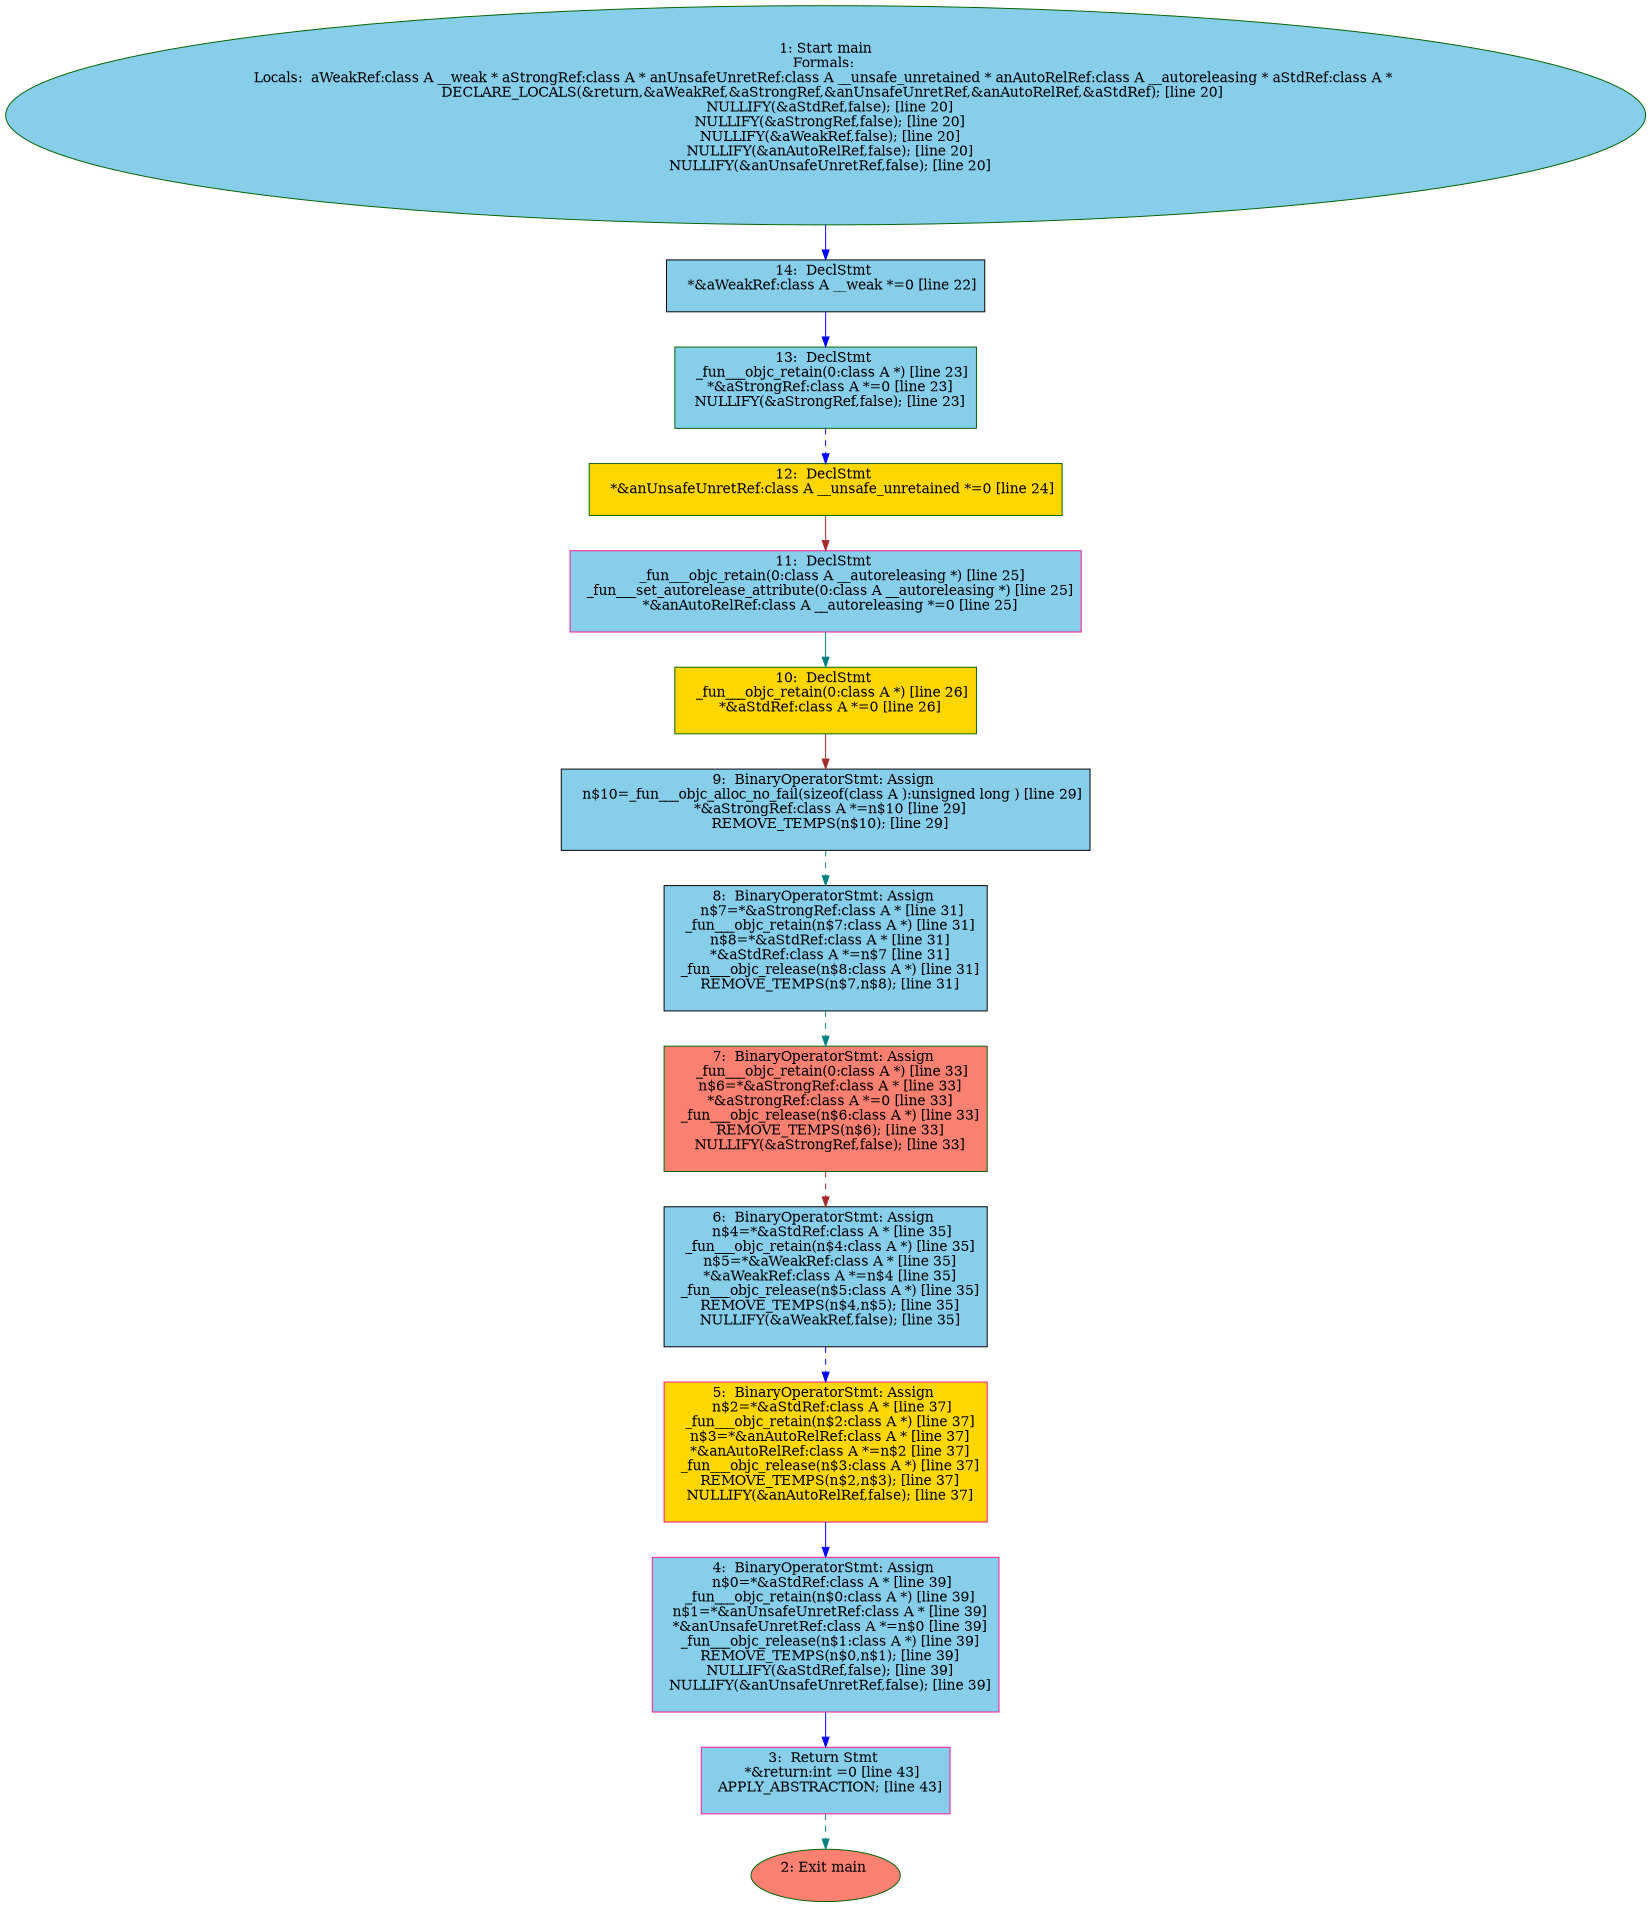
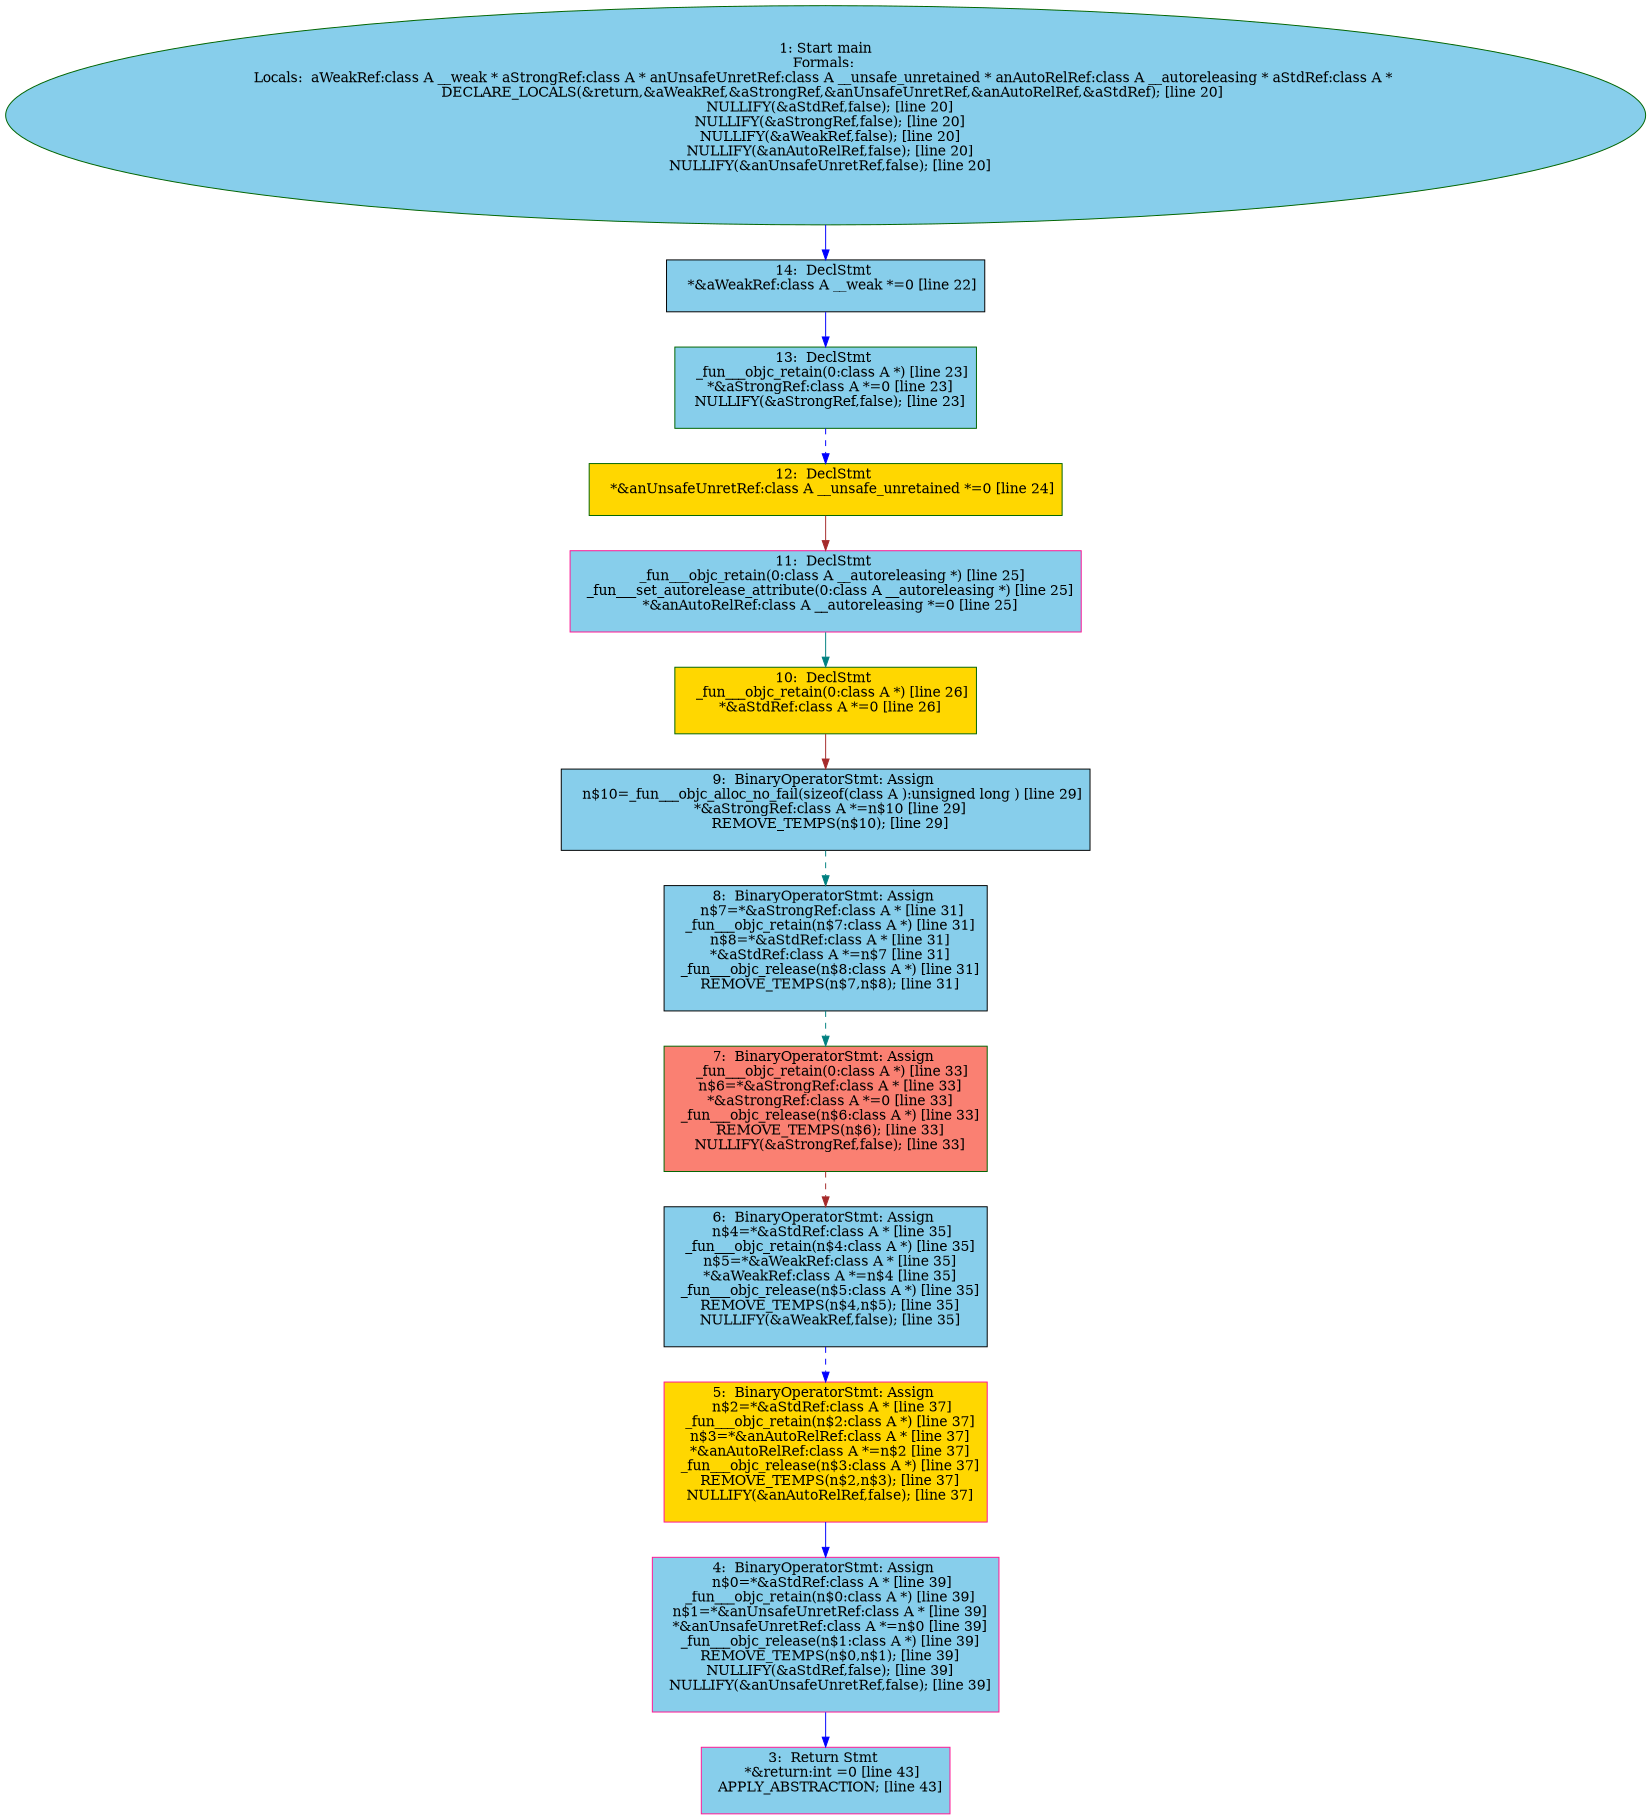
(826, 1875) -> none
